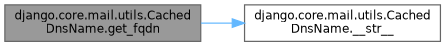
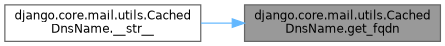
(217, 23) -> (217, 23)
